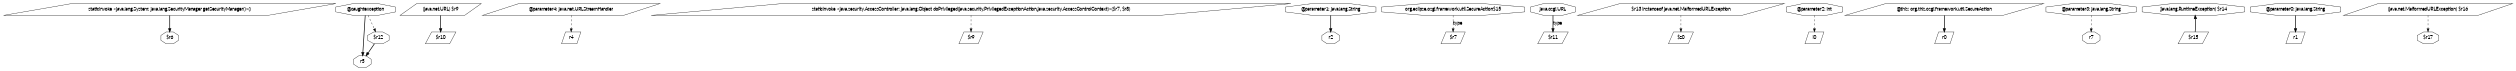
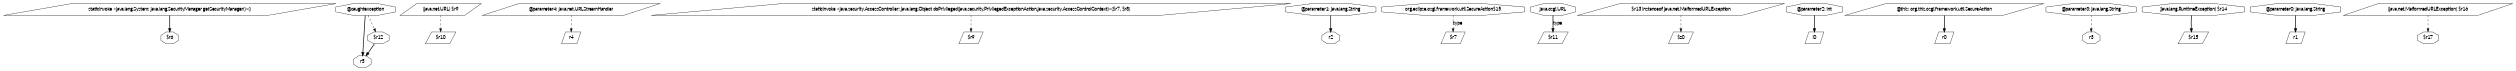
(441, 22) -> (441, 22)
(1814, 22) -> (1814, 22)
(2196, 25) -> (2191, 22)
(2091, 38) -> (2091, 38)
